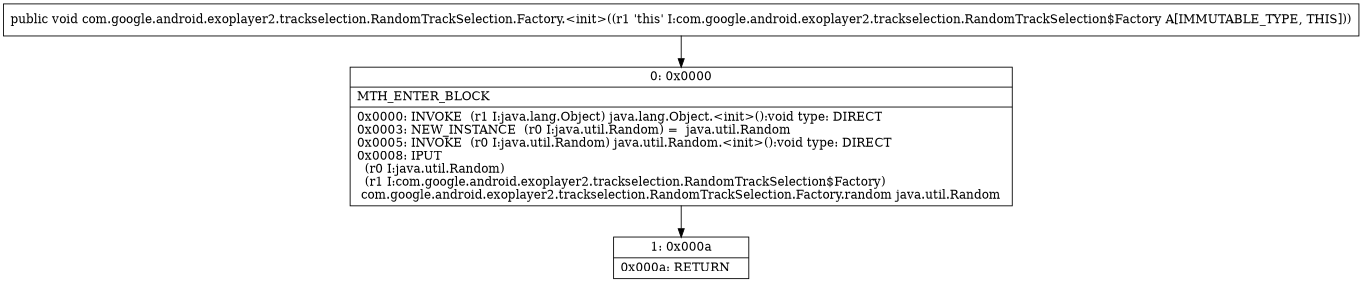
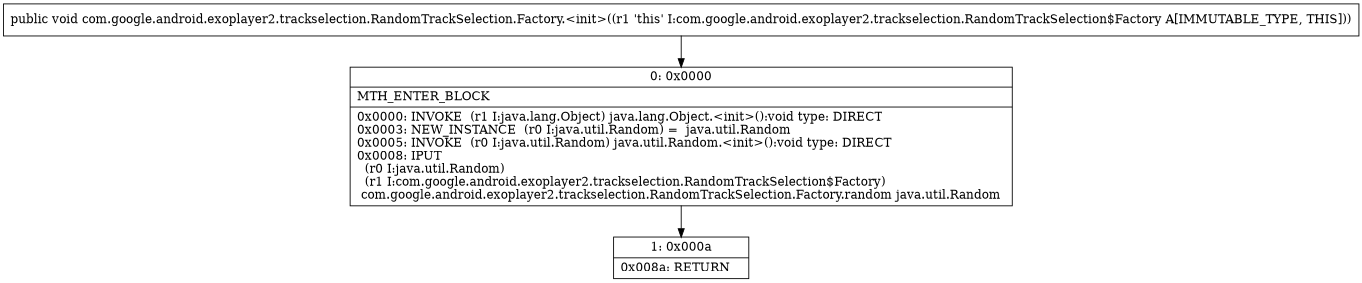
(681, 268) -> (681, 268)
